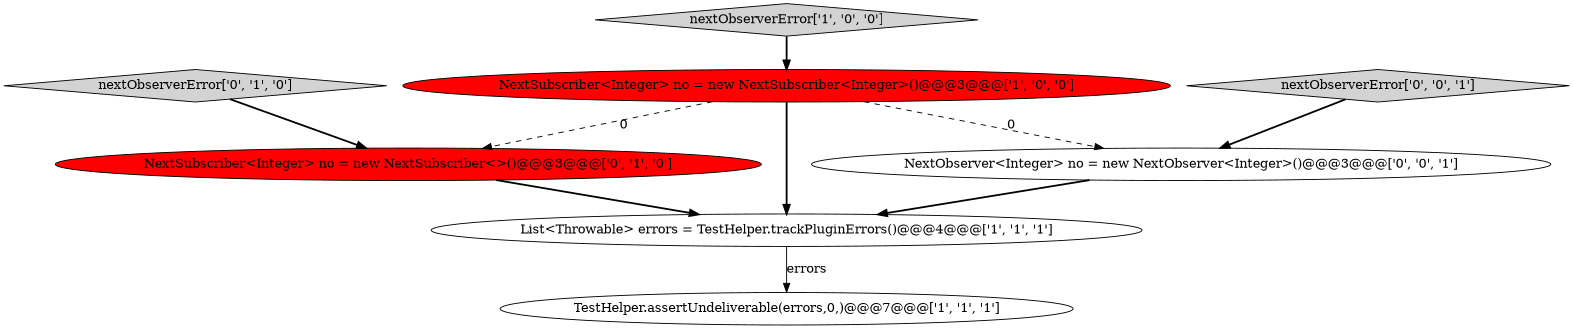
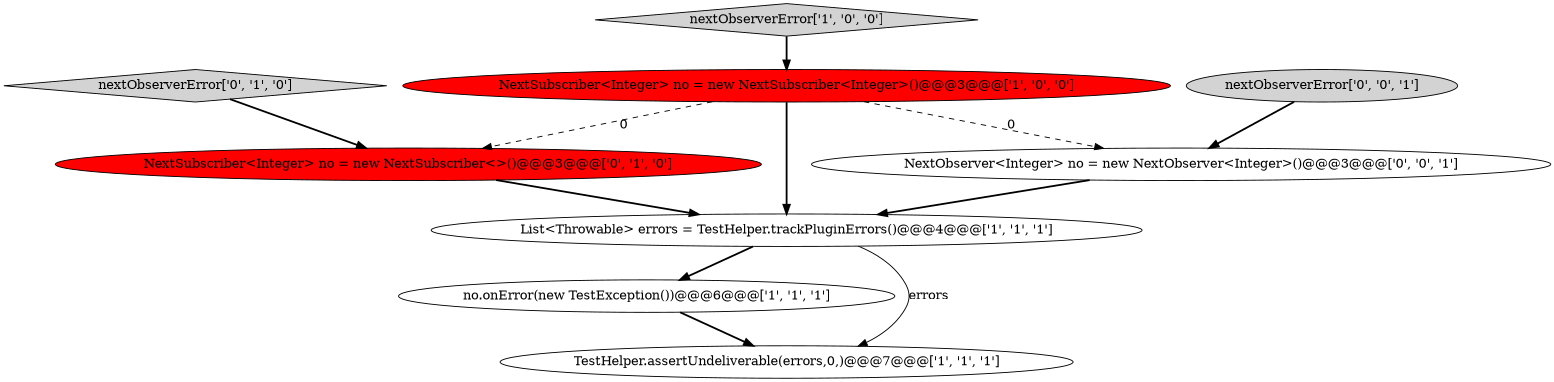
(1378, 86) -> (1322, 86)
none -> (647, 296)
